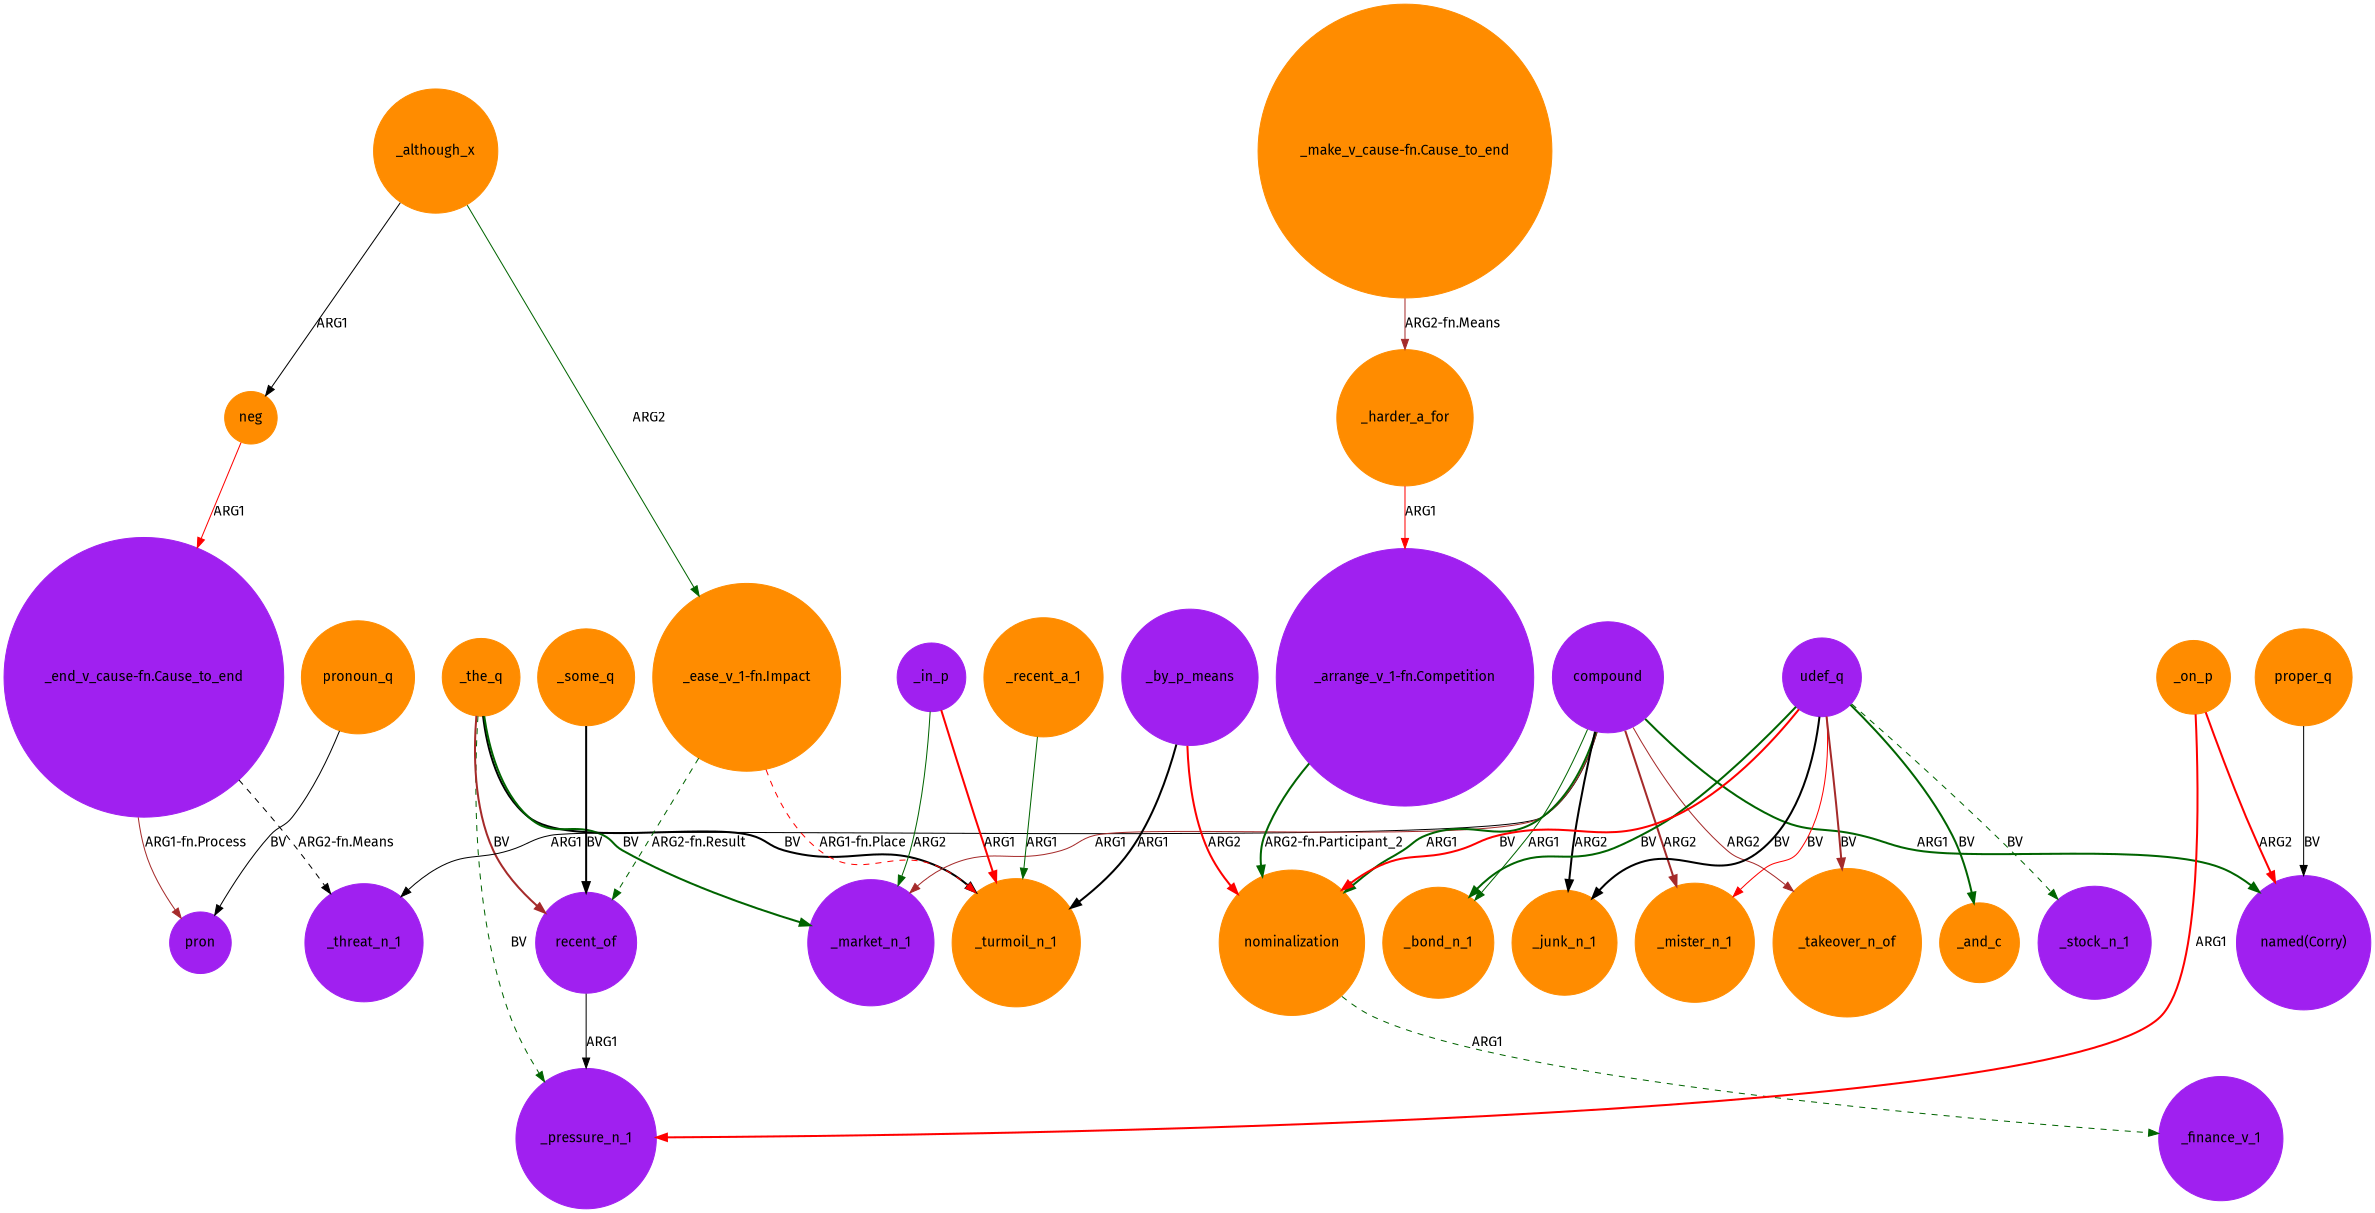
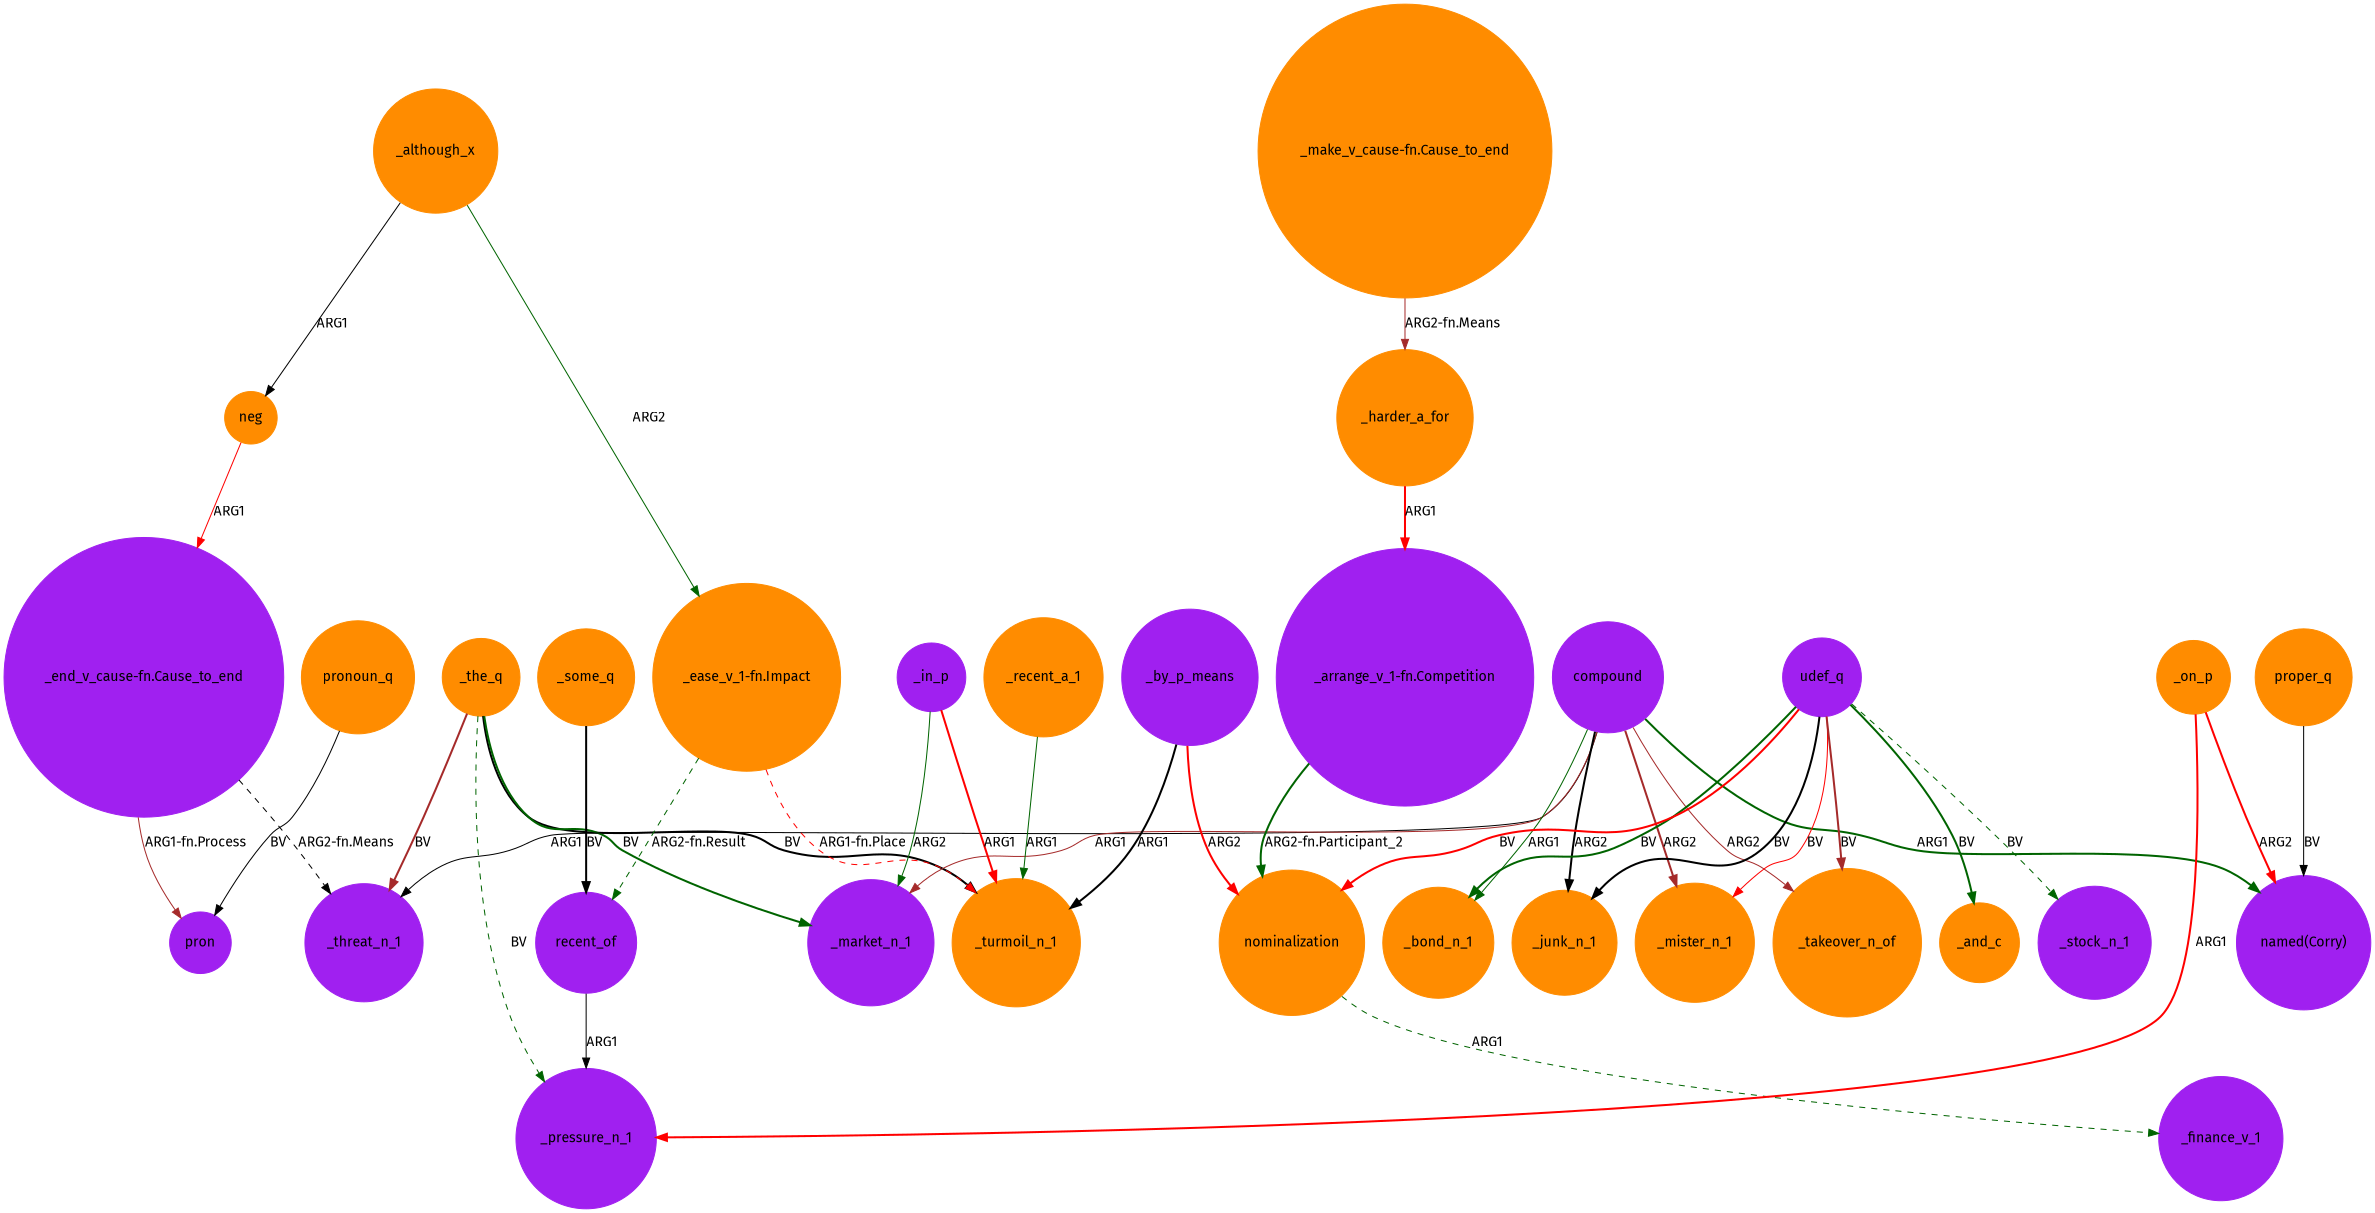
(1405, 512) -> (1405, 512)
(483, 819) -> (432, 798)
(1416, 840) -> none
